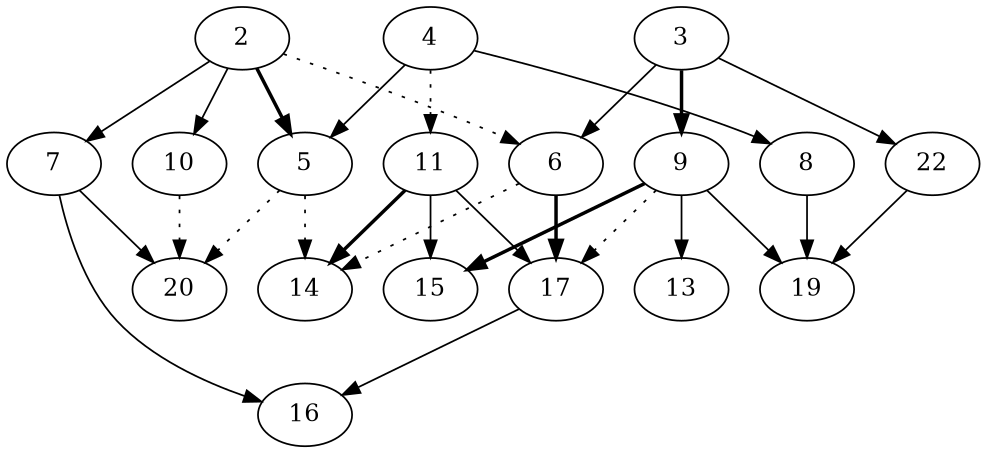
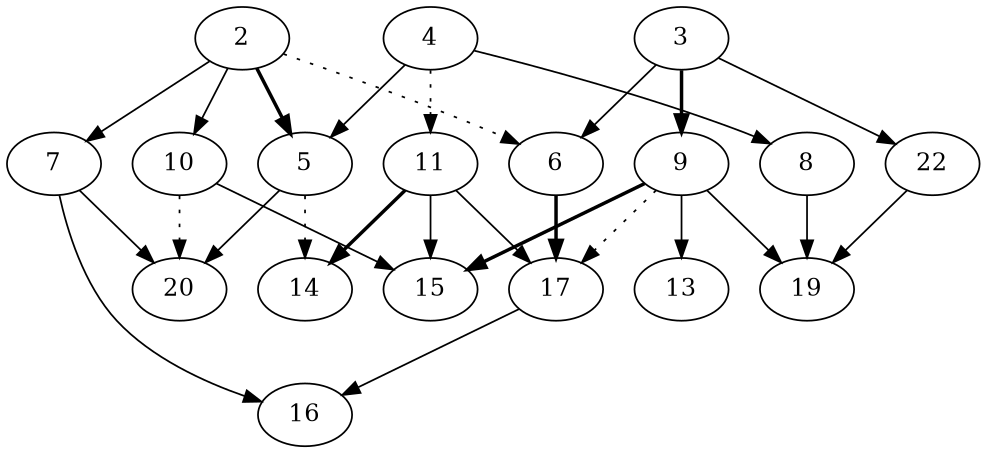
(249, 220) -> (249, 220)
none -> (293, 221)
(443, 221) -> none
